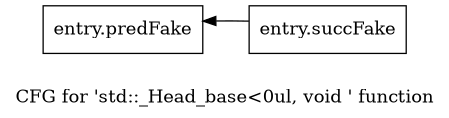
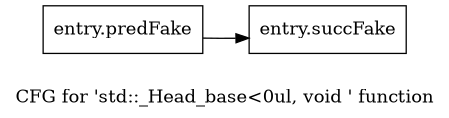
(233, 21) -> (219, 38)
